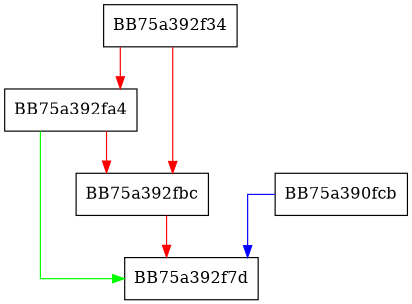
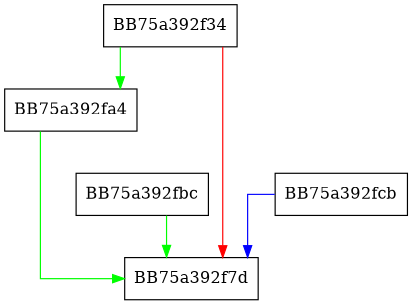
(120, 62) -> (120, 62)
(173, 104) -> (223, 146)
(107, 146) -> none
(341, 194) -> (341, 194)
(167, 231) -> (167, 231)
